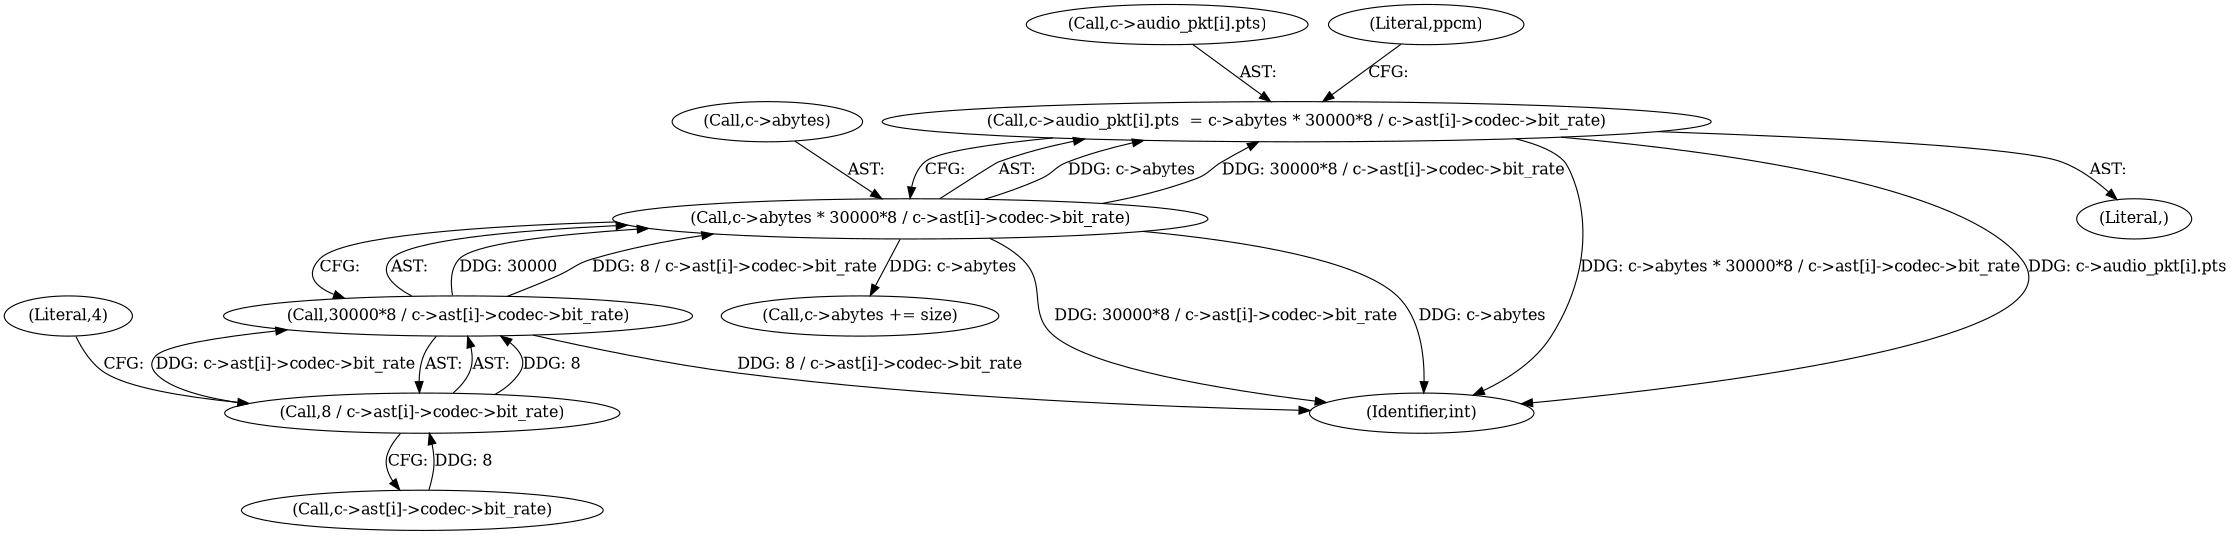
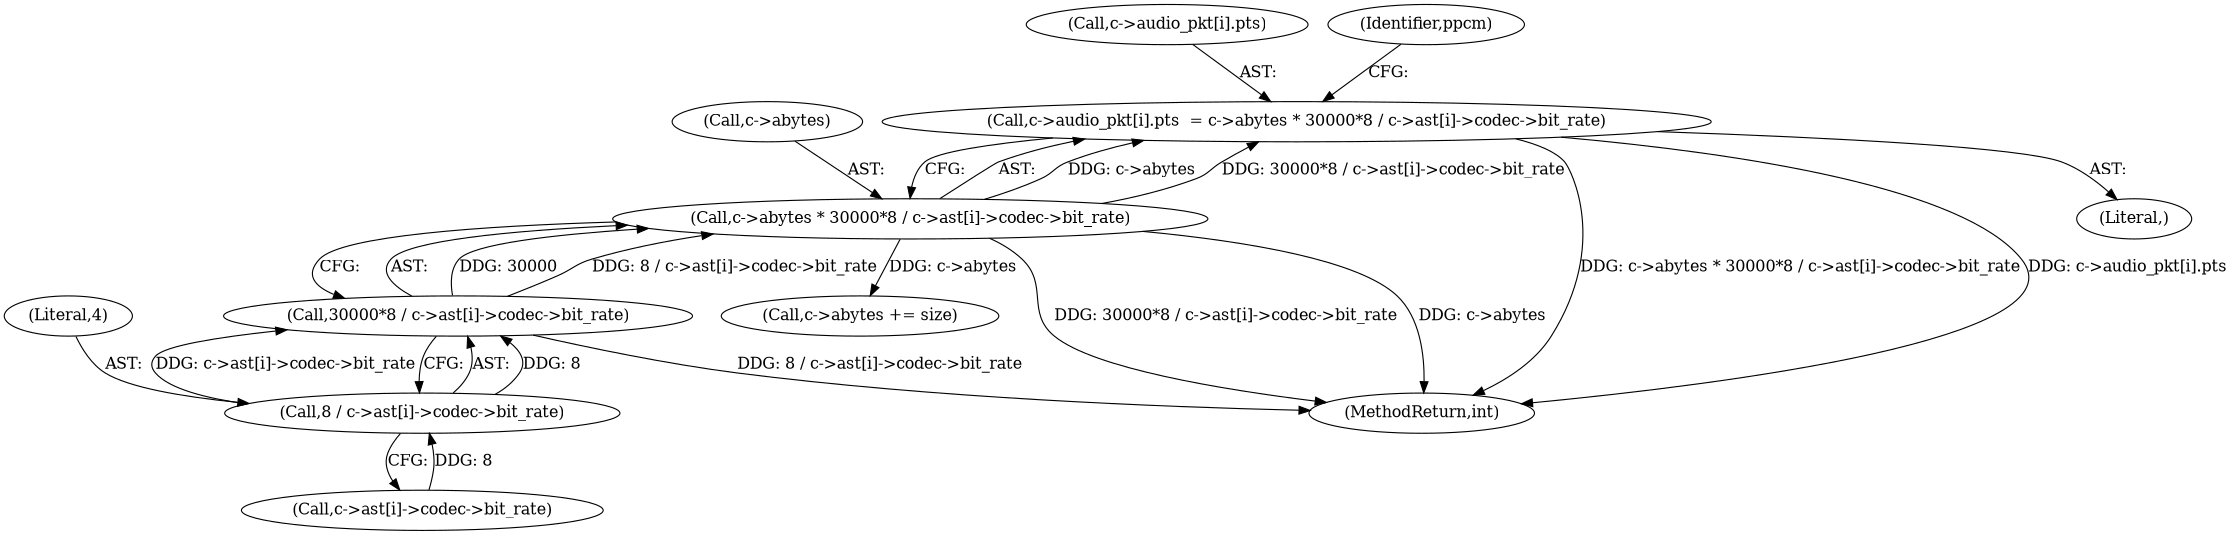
(1426, 25) -> (1426, 25)
(126, 365) -> (126, 365)
(446, 365) -> (446, 365)
(1422, 413) -> (1422, 413)
